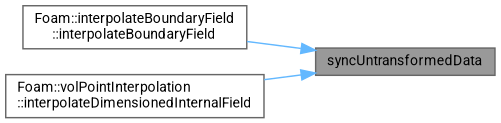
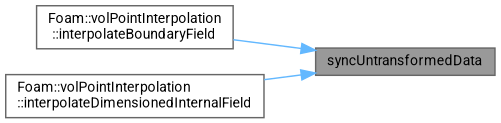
(135, 27) -> (135, 27)
